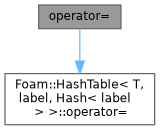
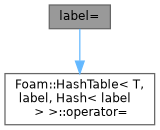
(80, 17) -> (80, 17)
